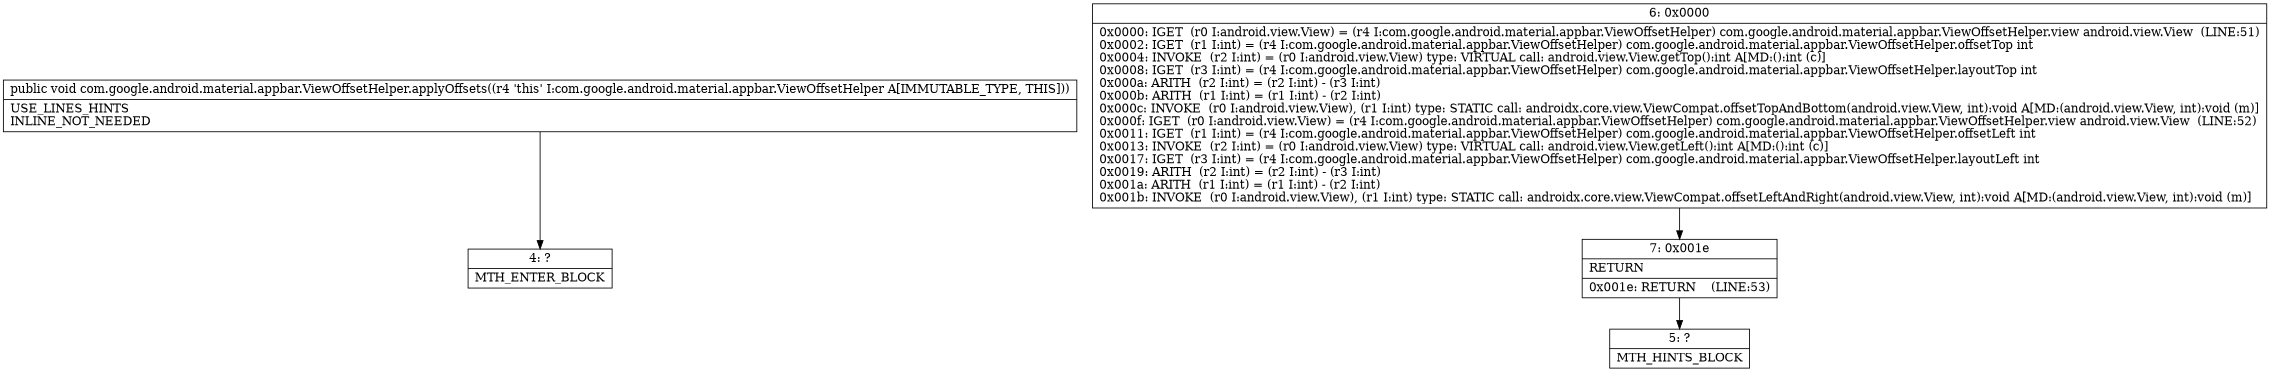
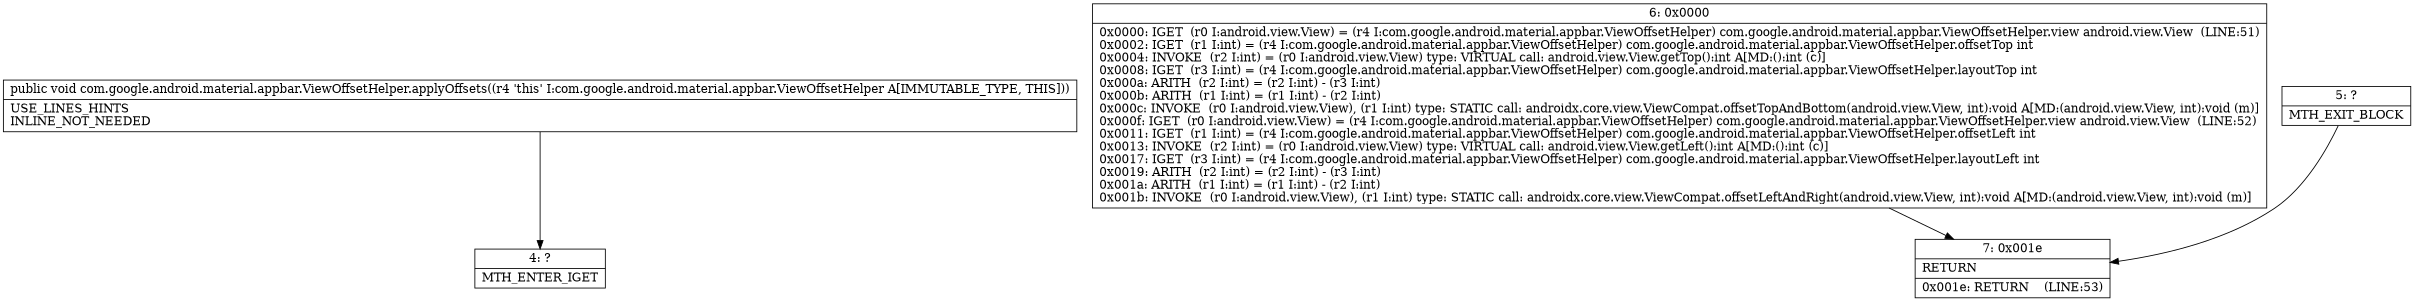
(540, 278) -> (540, 278)
(1680, 309) -> (2248, 223)
(1680, 358) -> (2346, 115)
